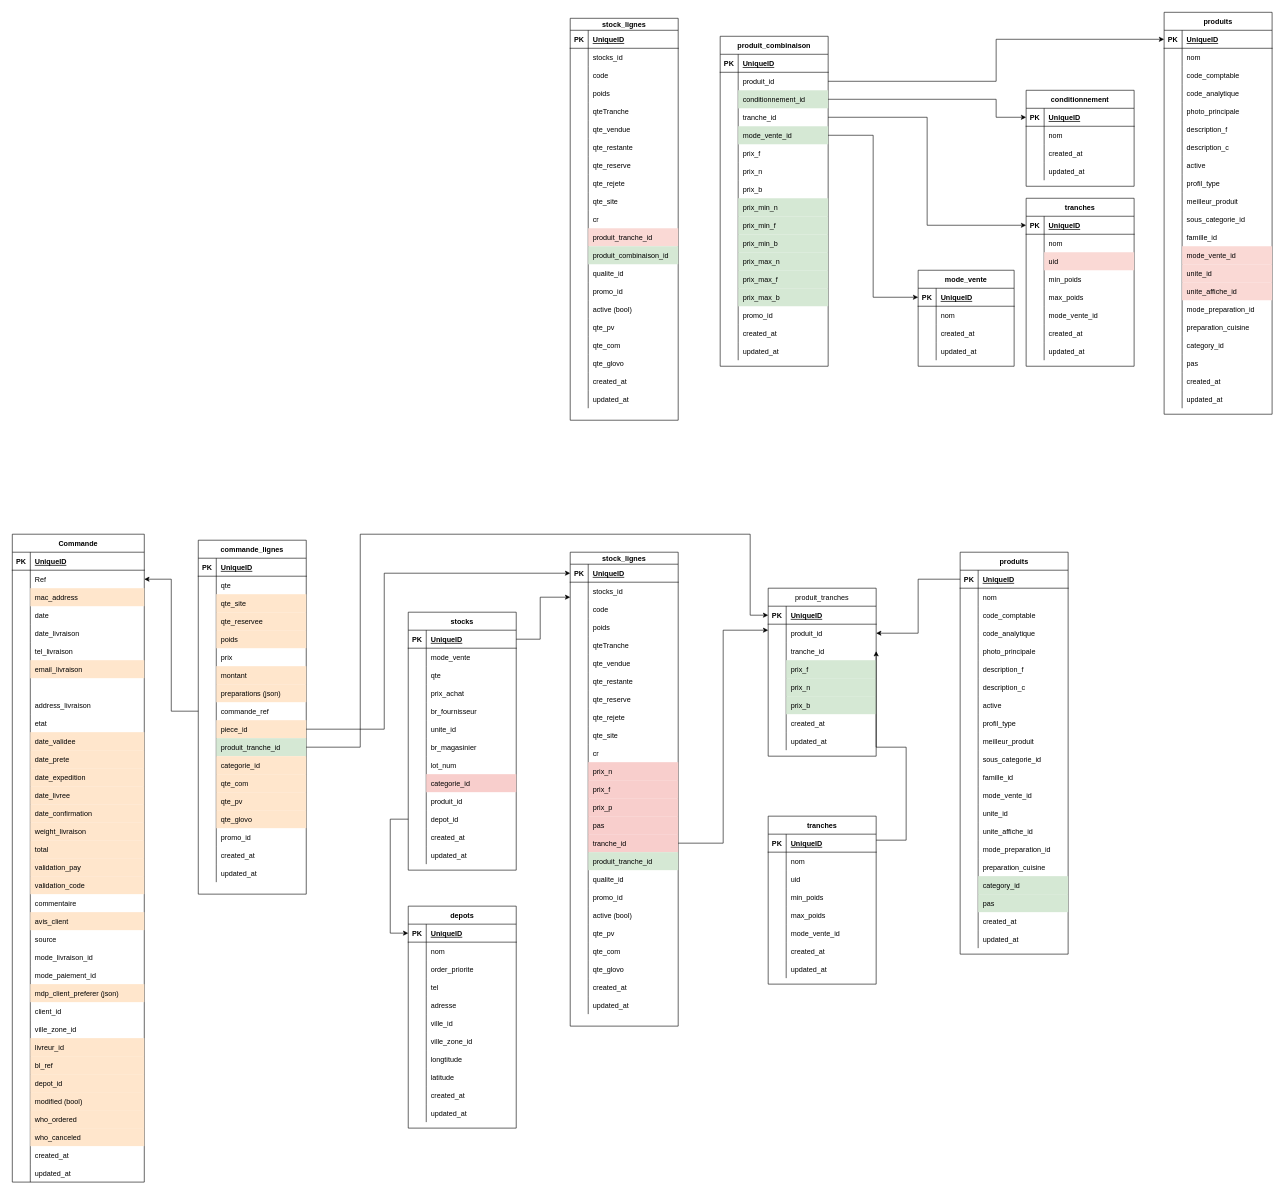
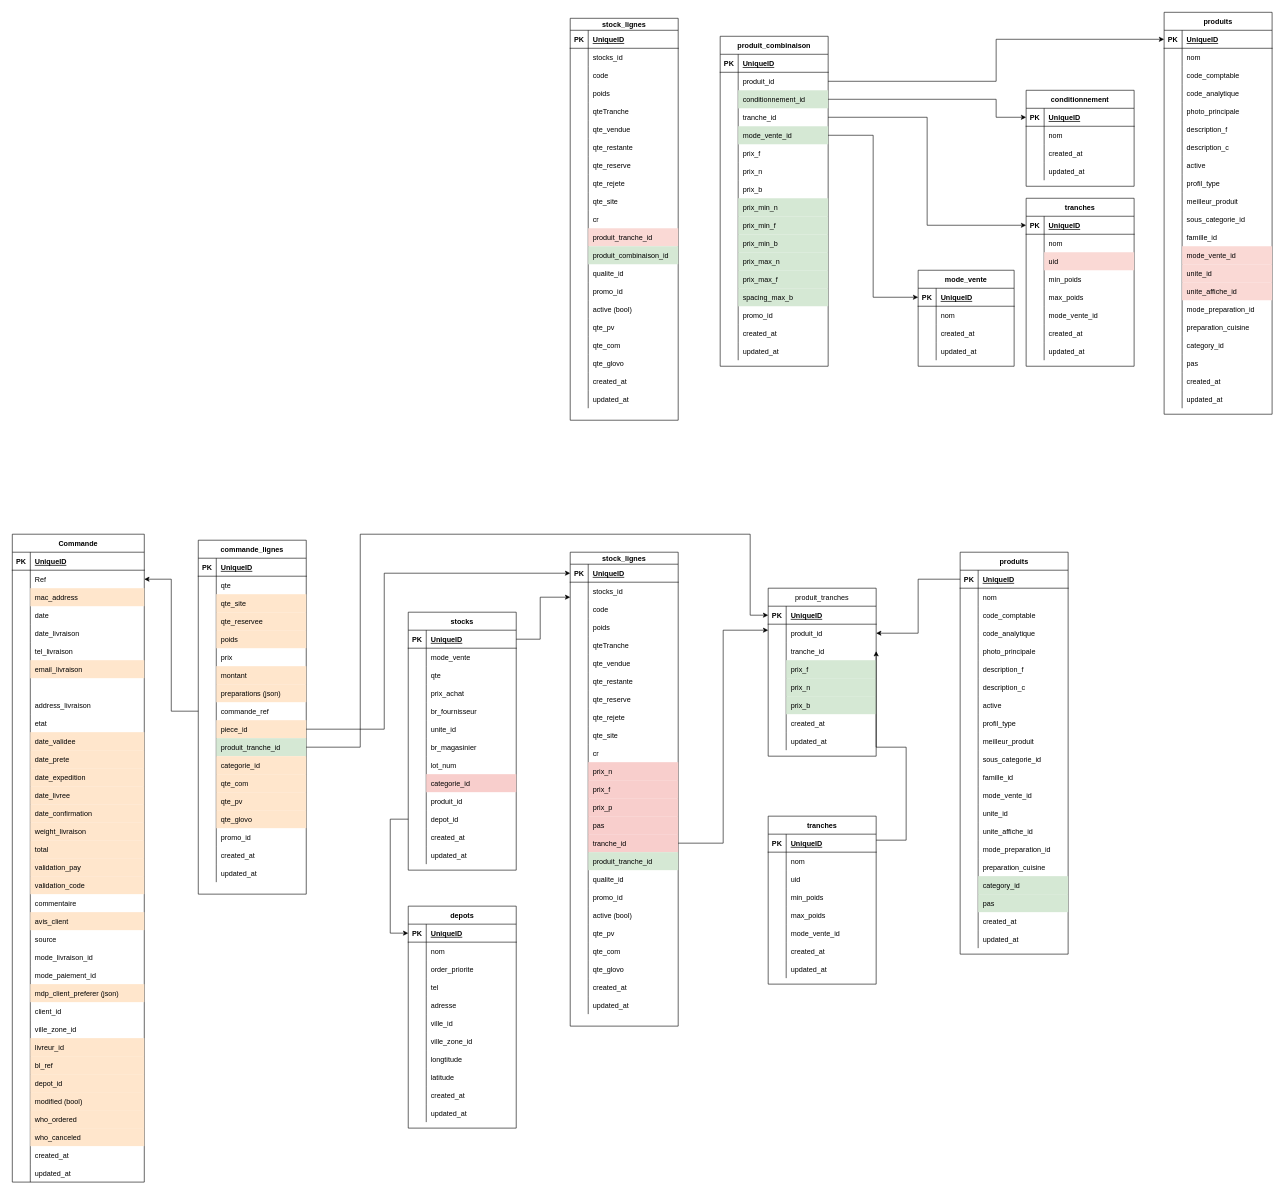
(762, 298) -> (768, 298)
